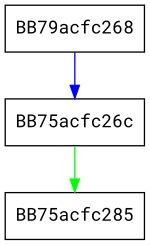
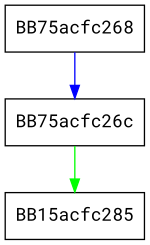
(75, 29) -> (75, 29)
(75, 216) -> (75, 216)
